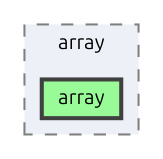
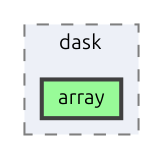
(81, 44) -> (81, 44)
